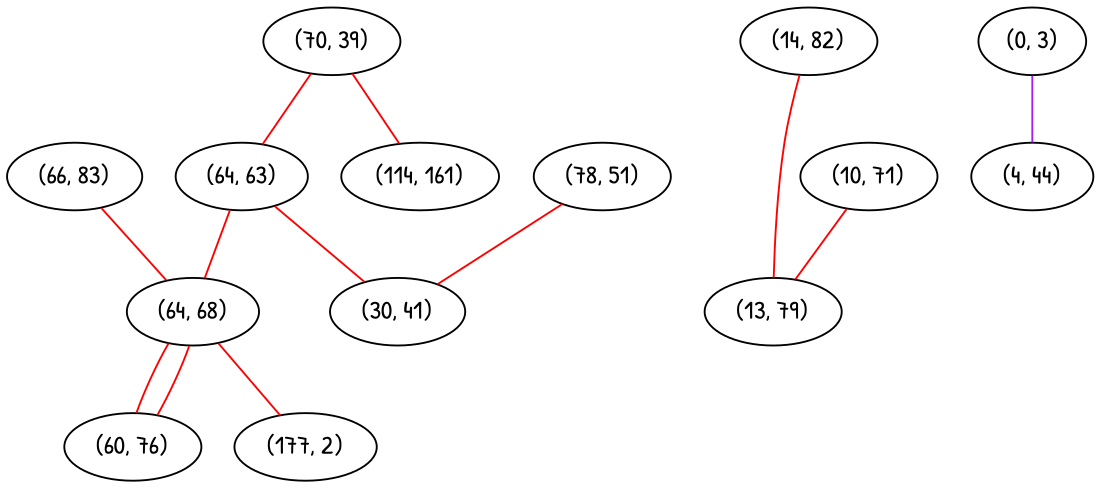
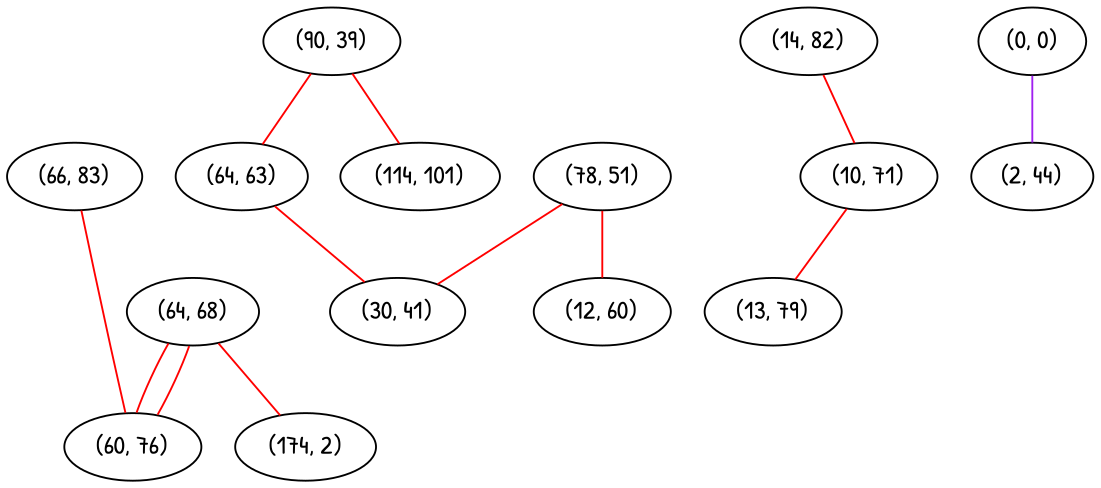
(332, 41) -> (332, 41)
(1032, 41) -> (1032, 41)
(780, 176) -> (839, 109)
(420, 177) -> (420, 177)
(1032, 177) -> (1032, 177)
(134, 244) -> (103, 312)
(217, 244) -> none
none -> (602, 312)
(306, 447) -> (306, 447)
